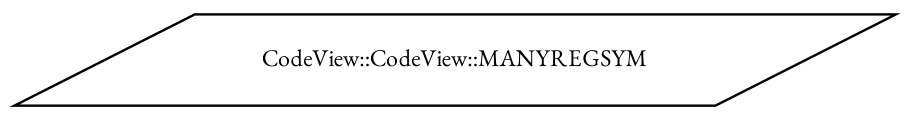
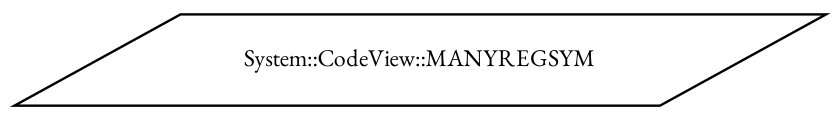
(455, 60) -> (420, 60)
